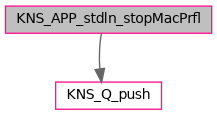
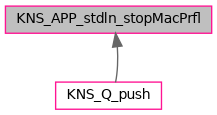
(100, 51) -> (118, 65)
